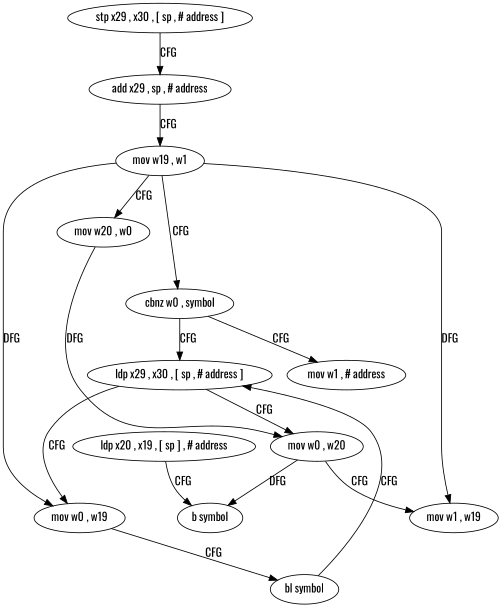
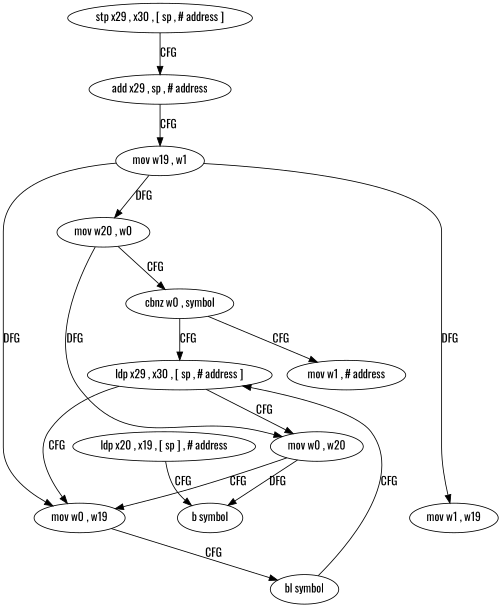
(144, 197) -> (144, 197)
(169, 228) -> (138, 265)
(360, 494) -> (206, 484)
